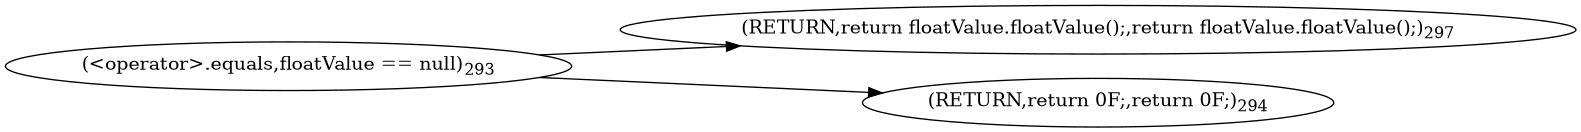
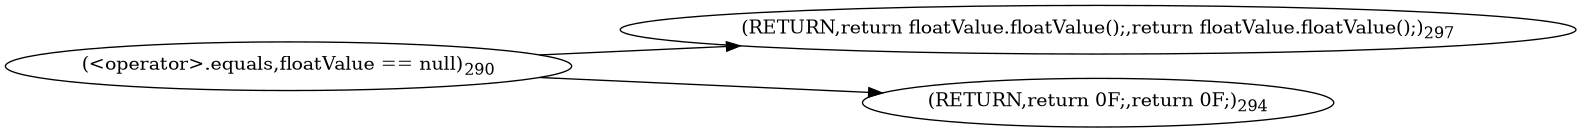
(480, 64) -> (480, 64)
